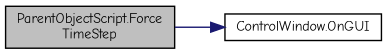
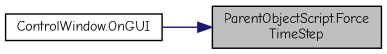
(193, 27) -> (180, 27)
